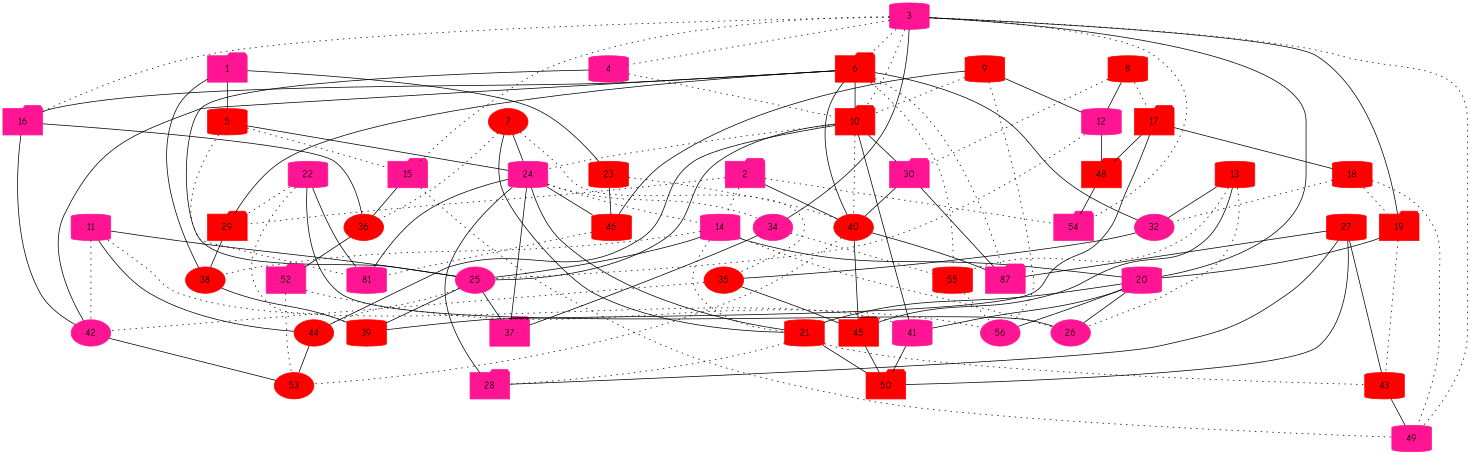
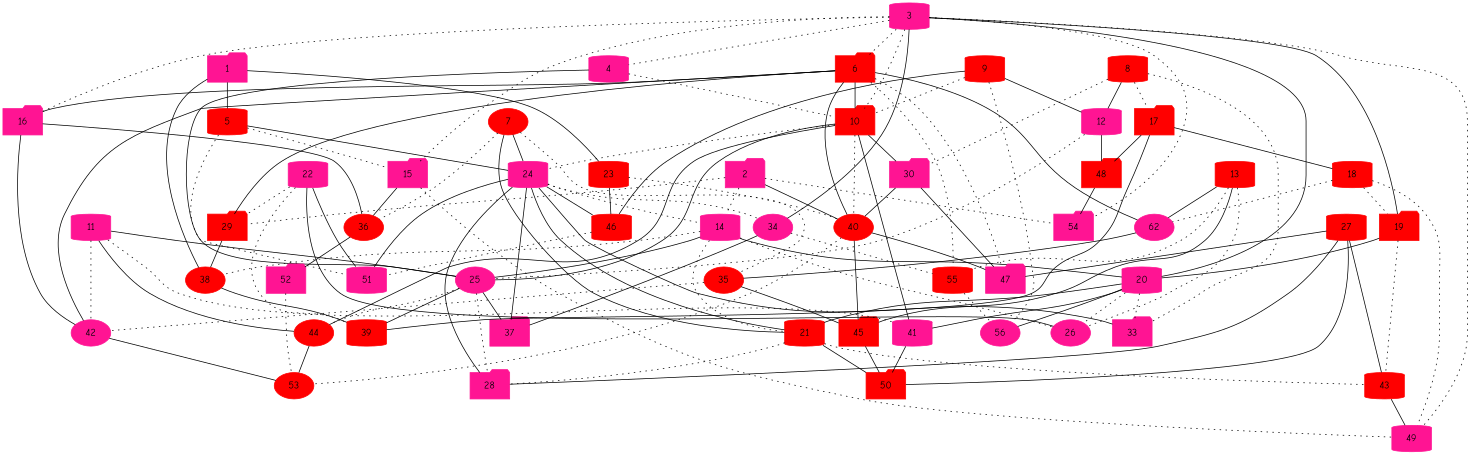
(1154, 227) -> (1154, 227)
(367, 280) -> (367, 280)
(1005, 280) -> (1005, 280)
(1105, 308) -> (1105, 308)
(643, 315) -> none
none -> (481, 333)
none -> (1132, 333)
